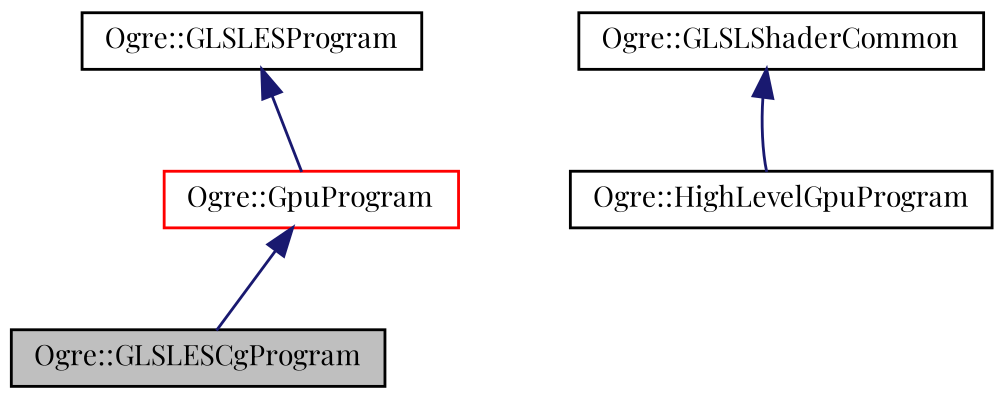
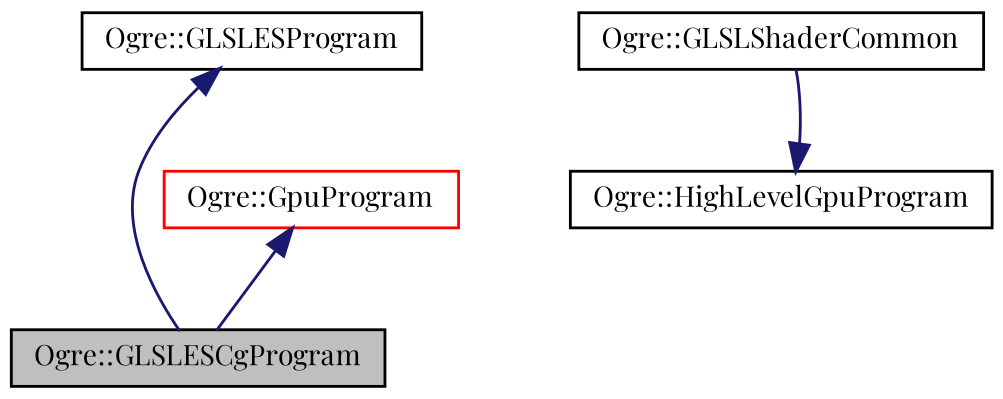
(287, 134) -> (133, 204)
(762, 135) -> (800, 106)
